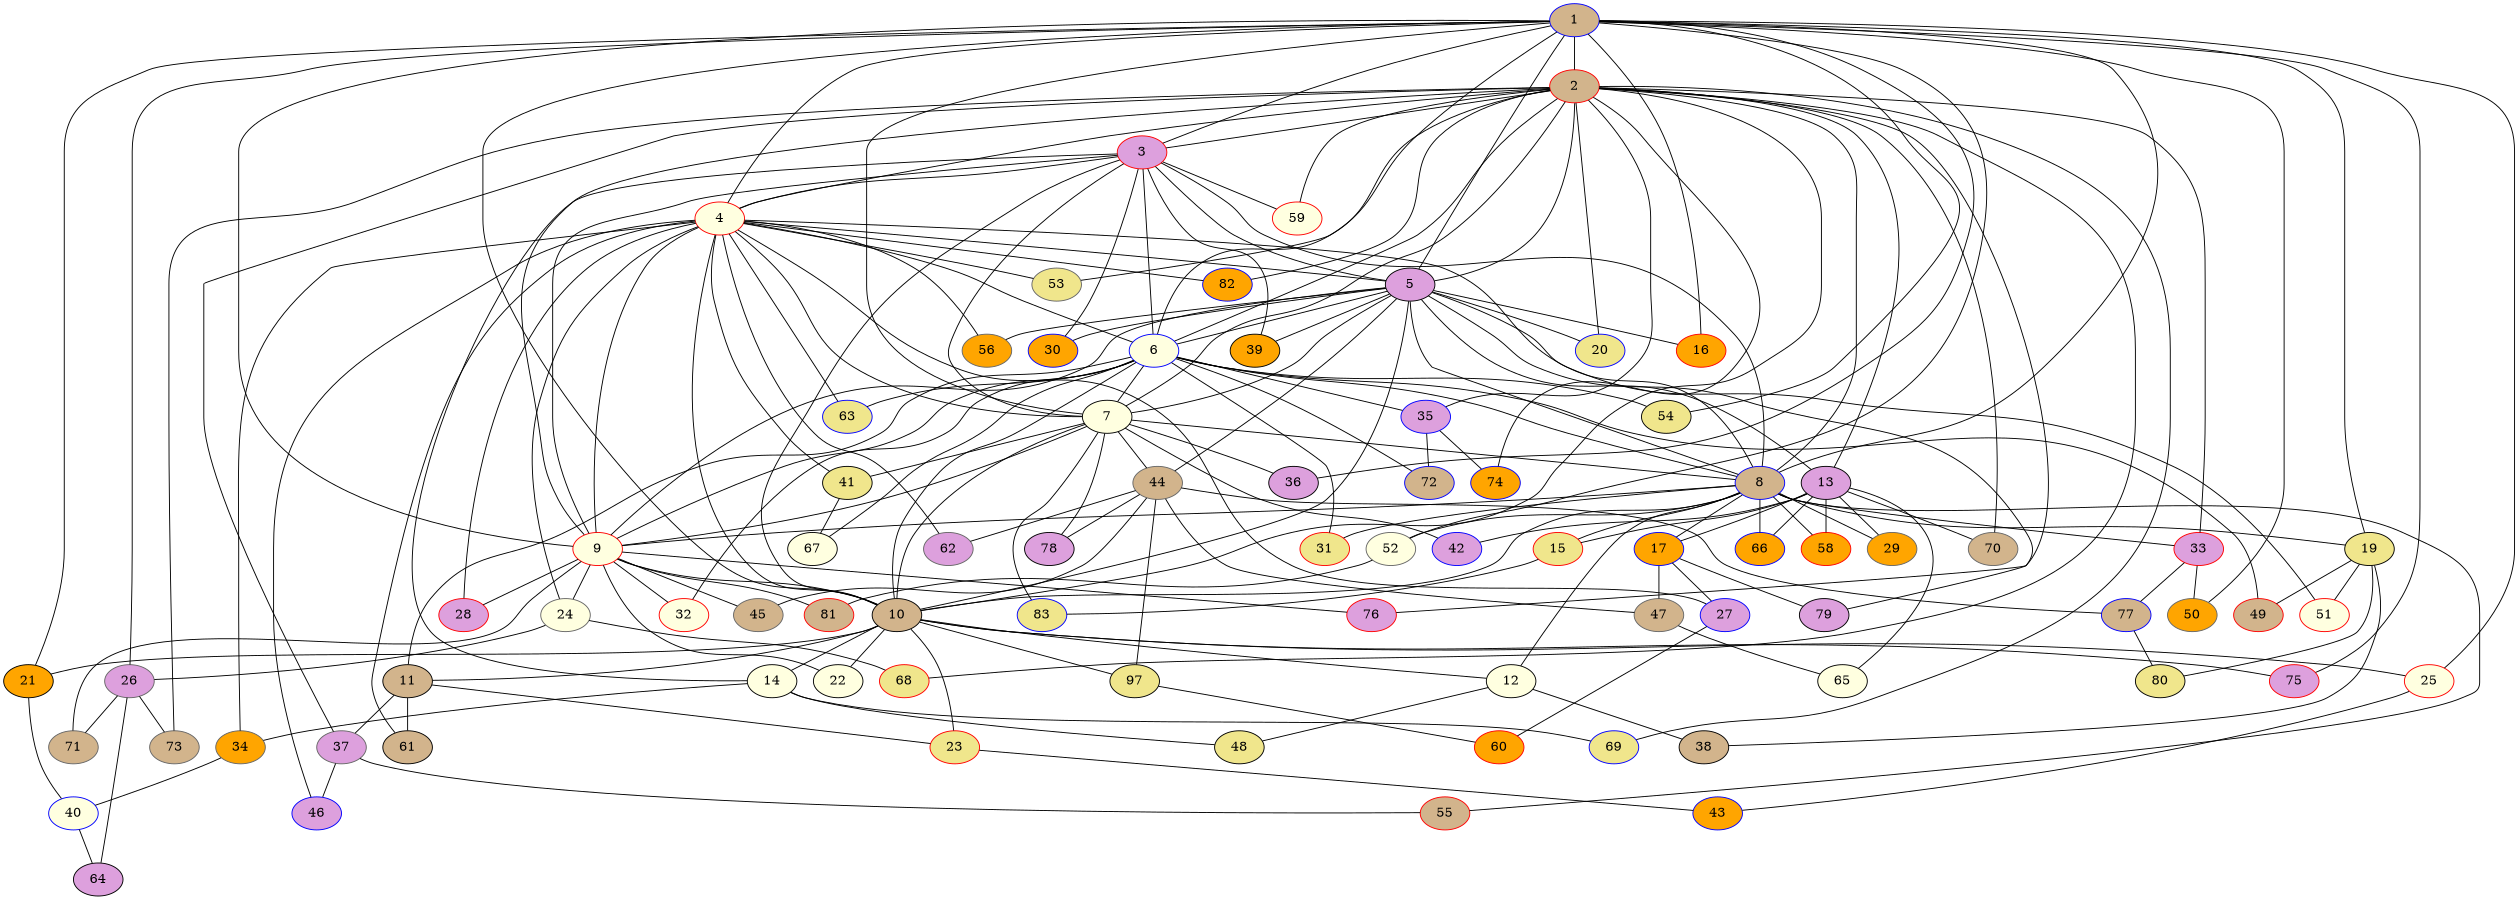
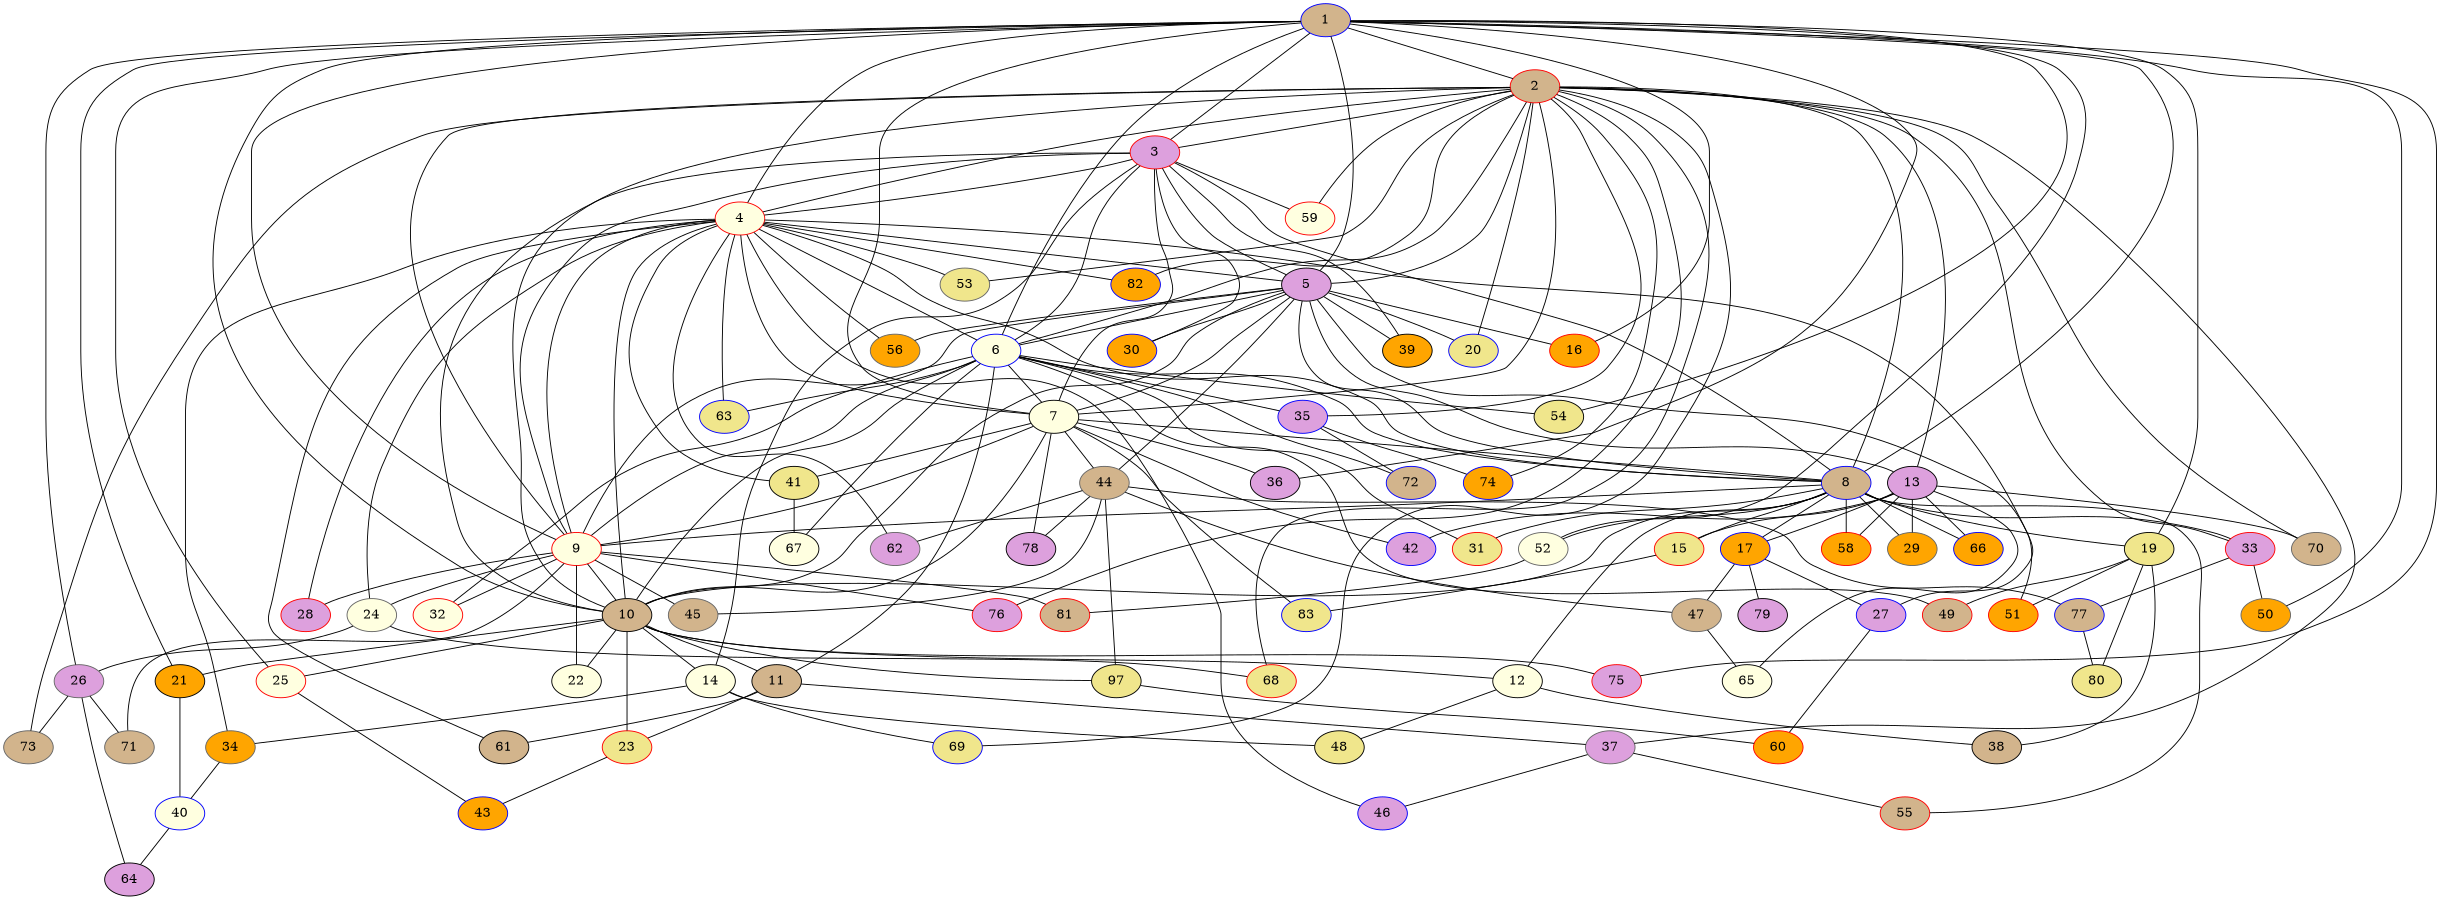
(1820, 419) -> none
(2325, 615) -> (2013, 615)
